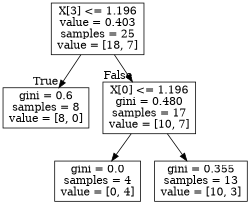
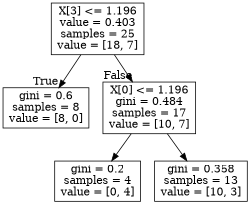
(149, 108) -> (149, 108)
(98, 181) -> (98, 181)
(201, 181) -> (201, 181)
